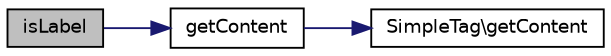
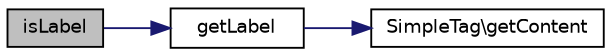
(237, 28) -> (237, 28)
